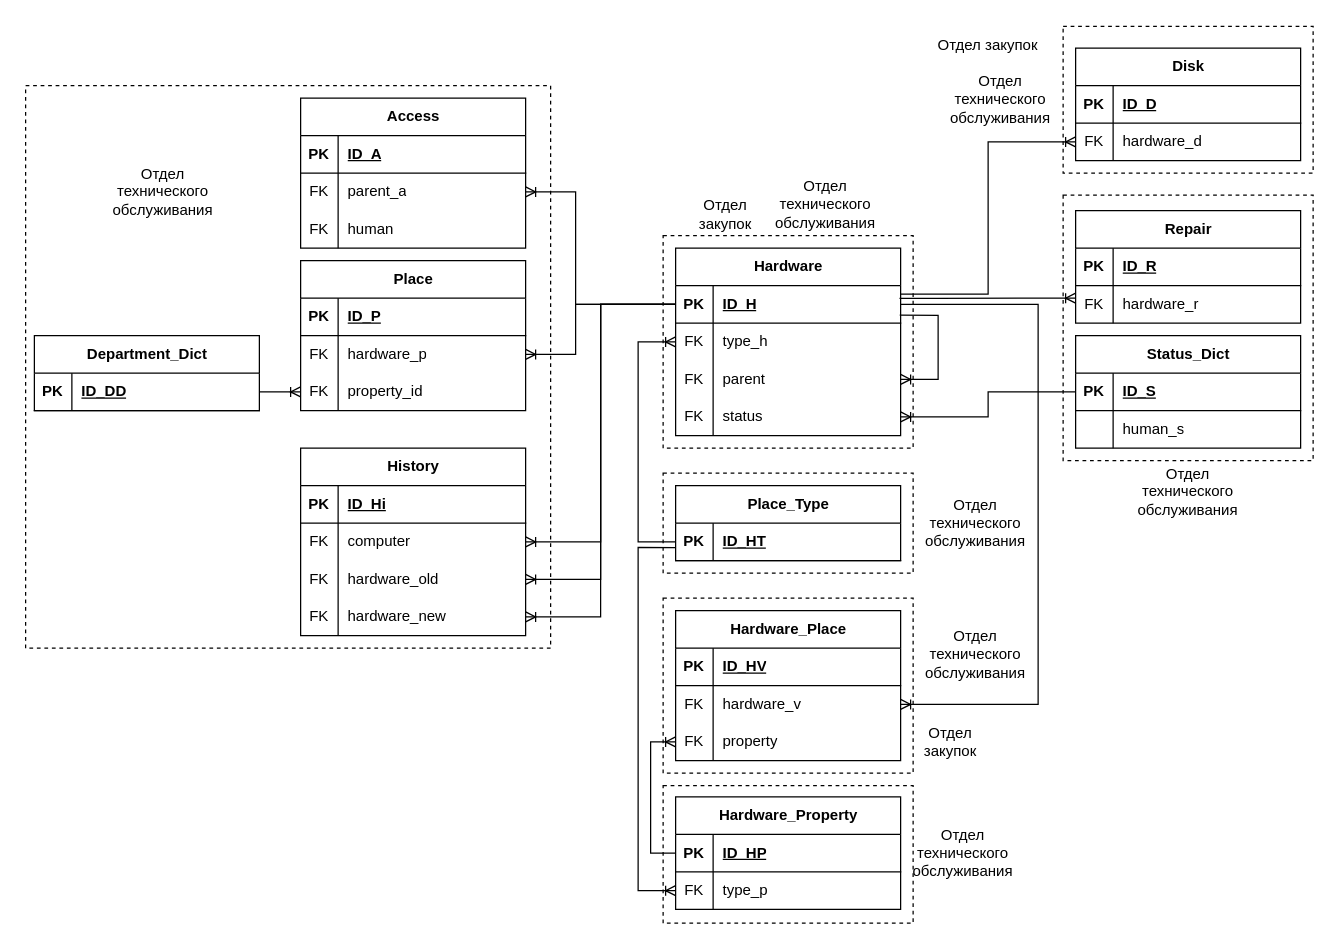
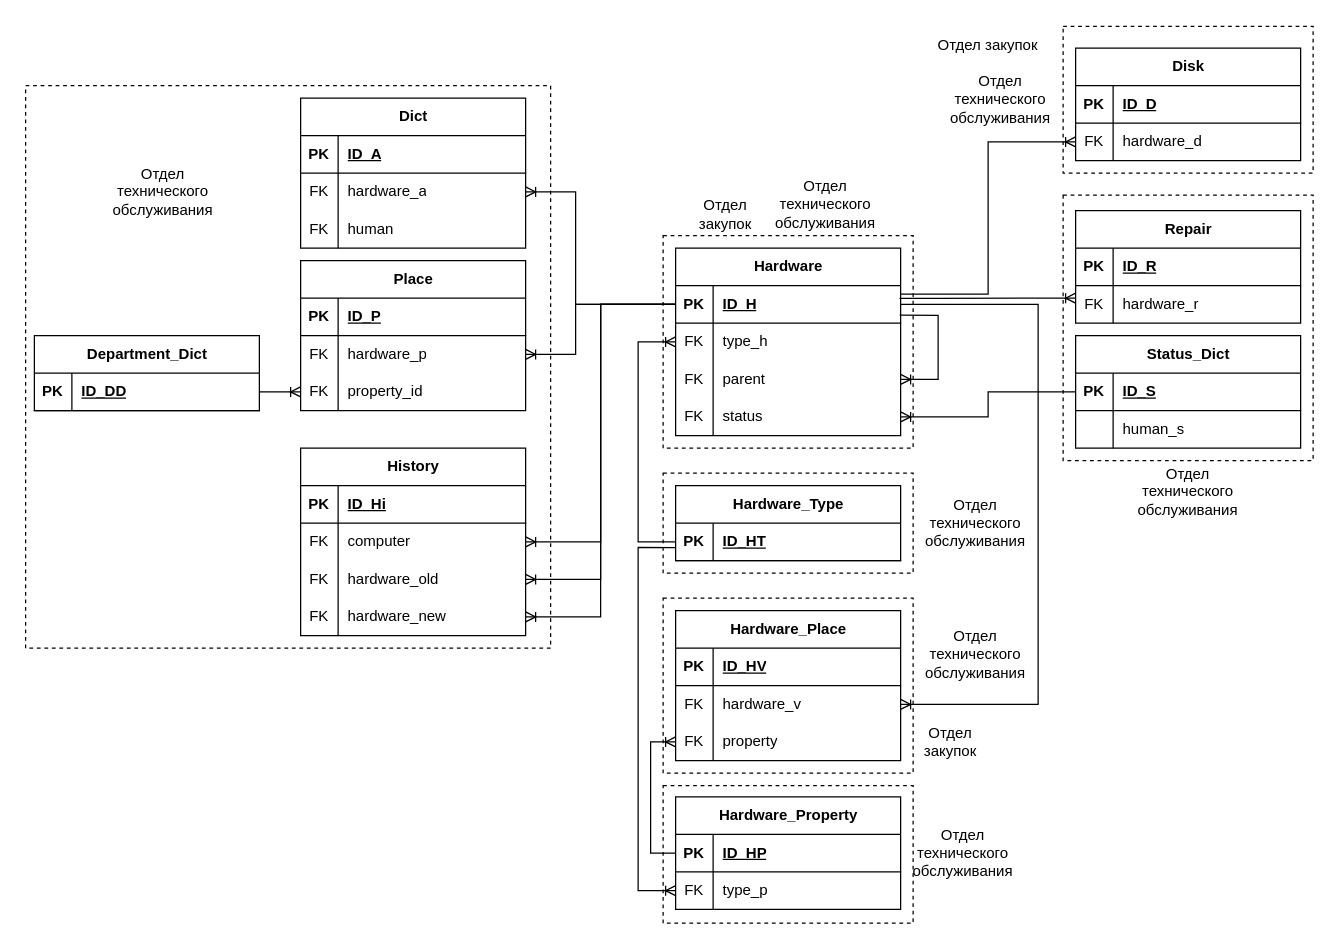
(414, 117) -> (414, 117)
(382, 192) -> (390, 192)
(789, 504) -> (789, 504)
